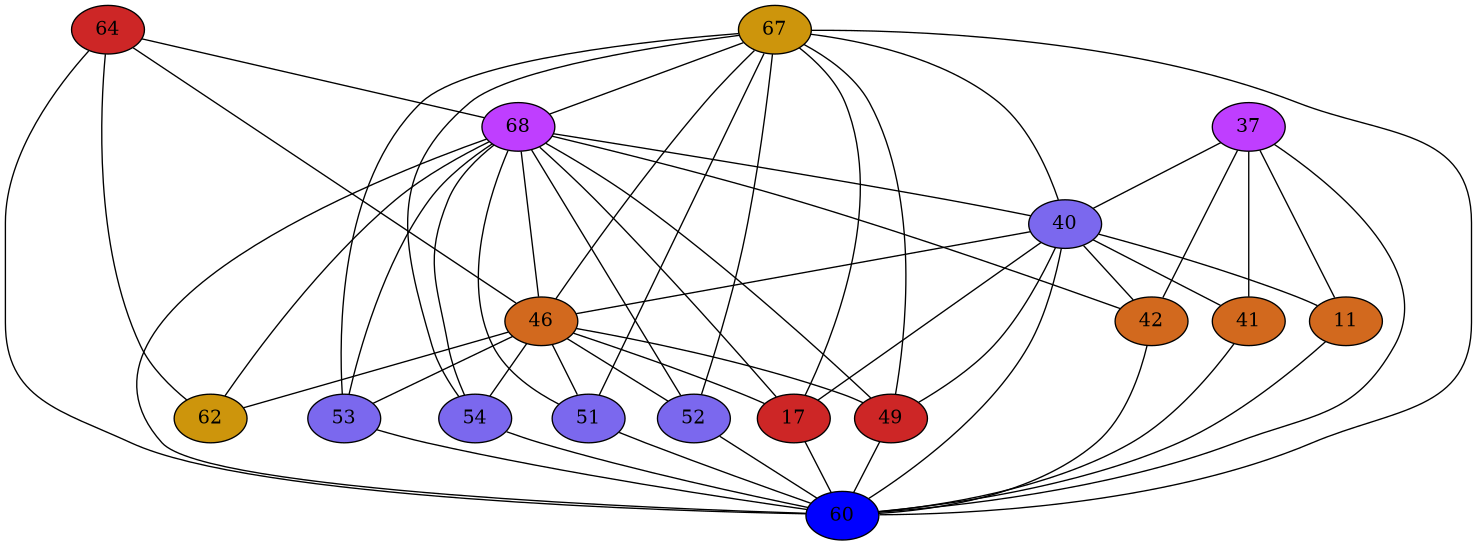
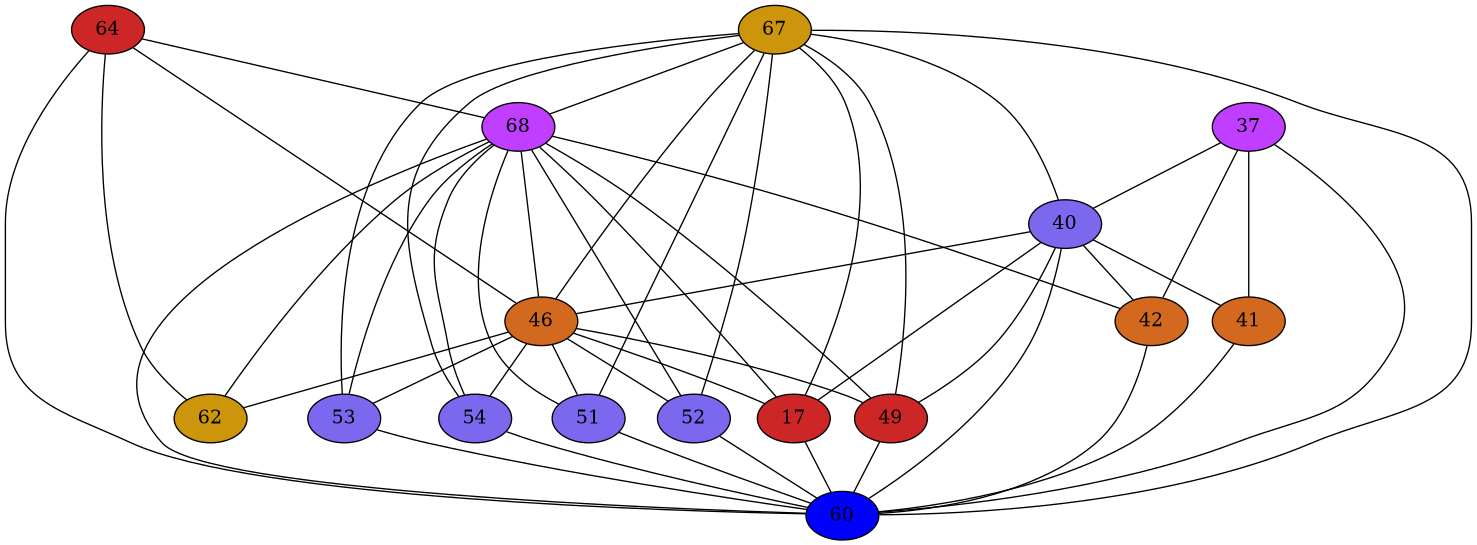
(792, 173) -> none
(1346, 321) -> none
